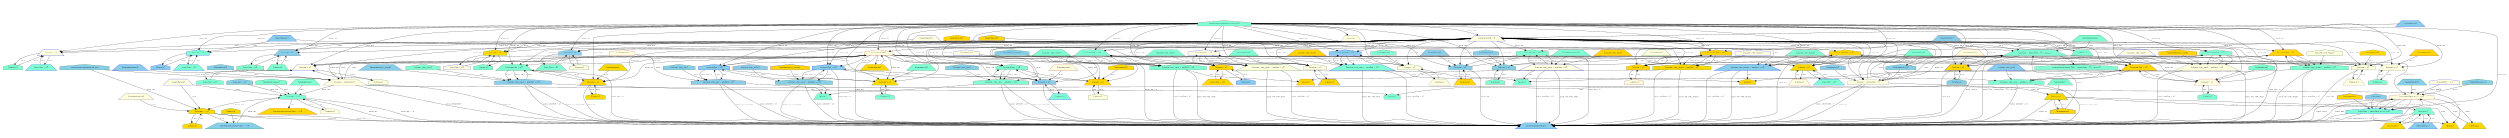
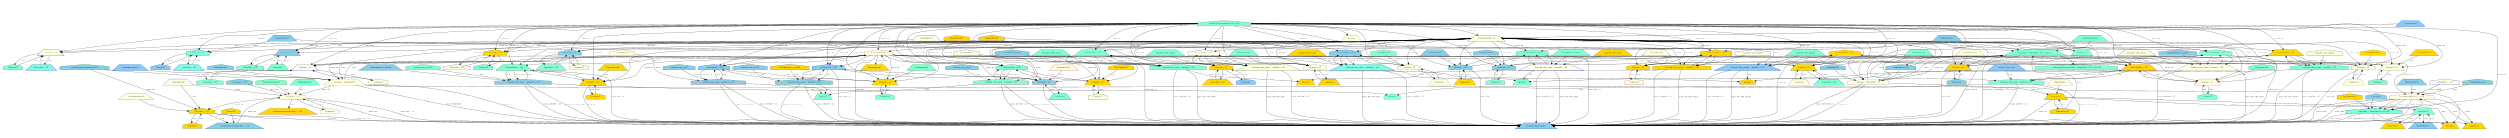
(1693, 44) -> none
(2178, 53) -> (2178, 53)
(2060, 82) -> (2060, 82)
(293, 97) -> (293, 97)
(2380, 102) -> (2442, 122)
